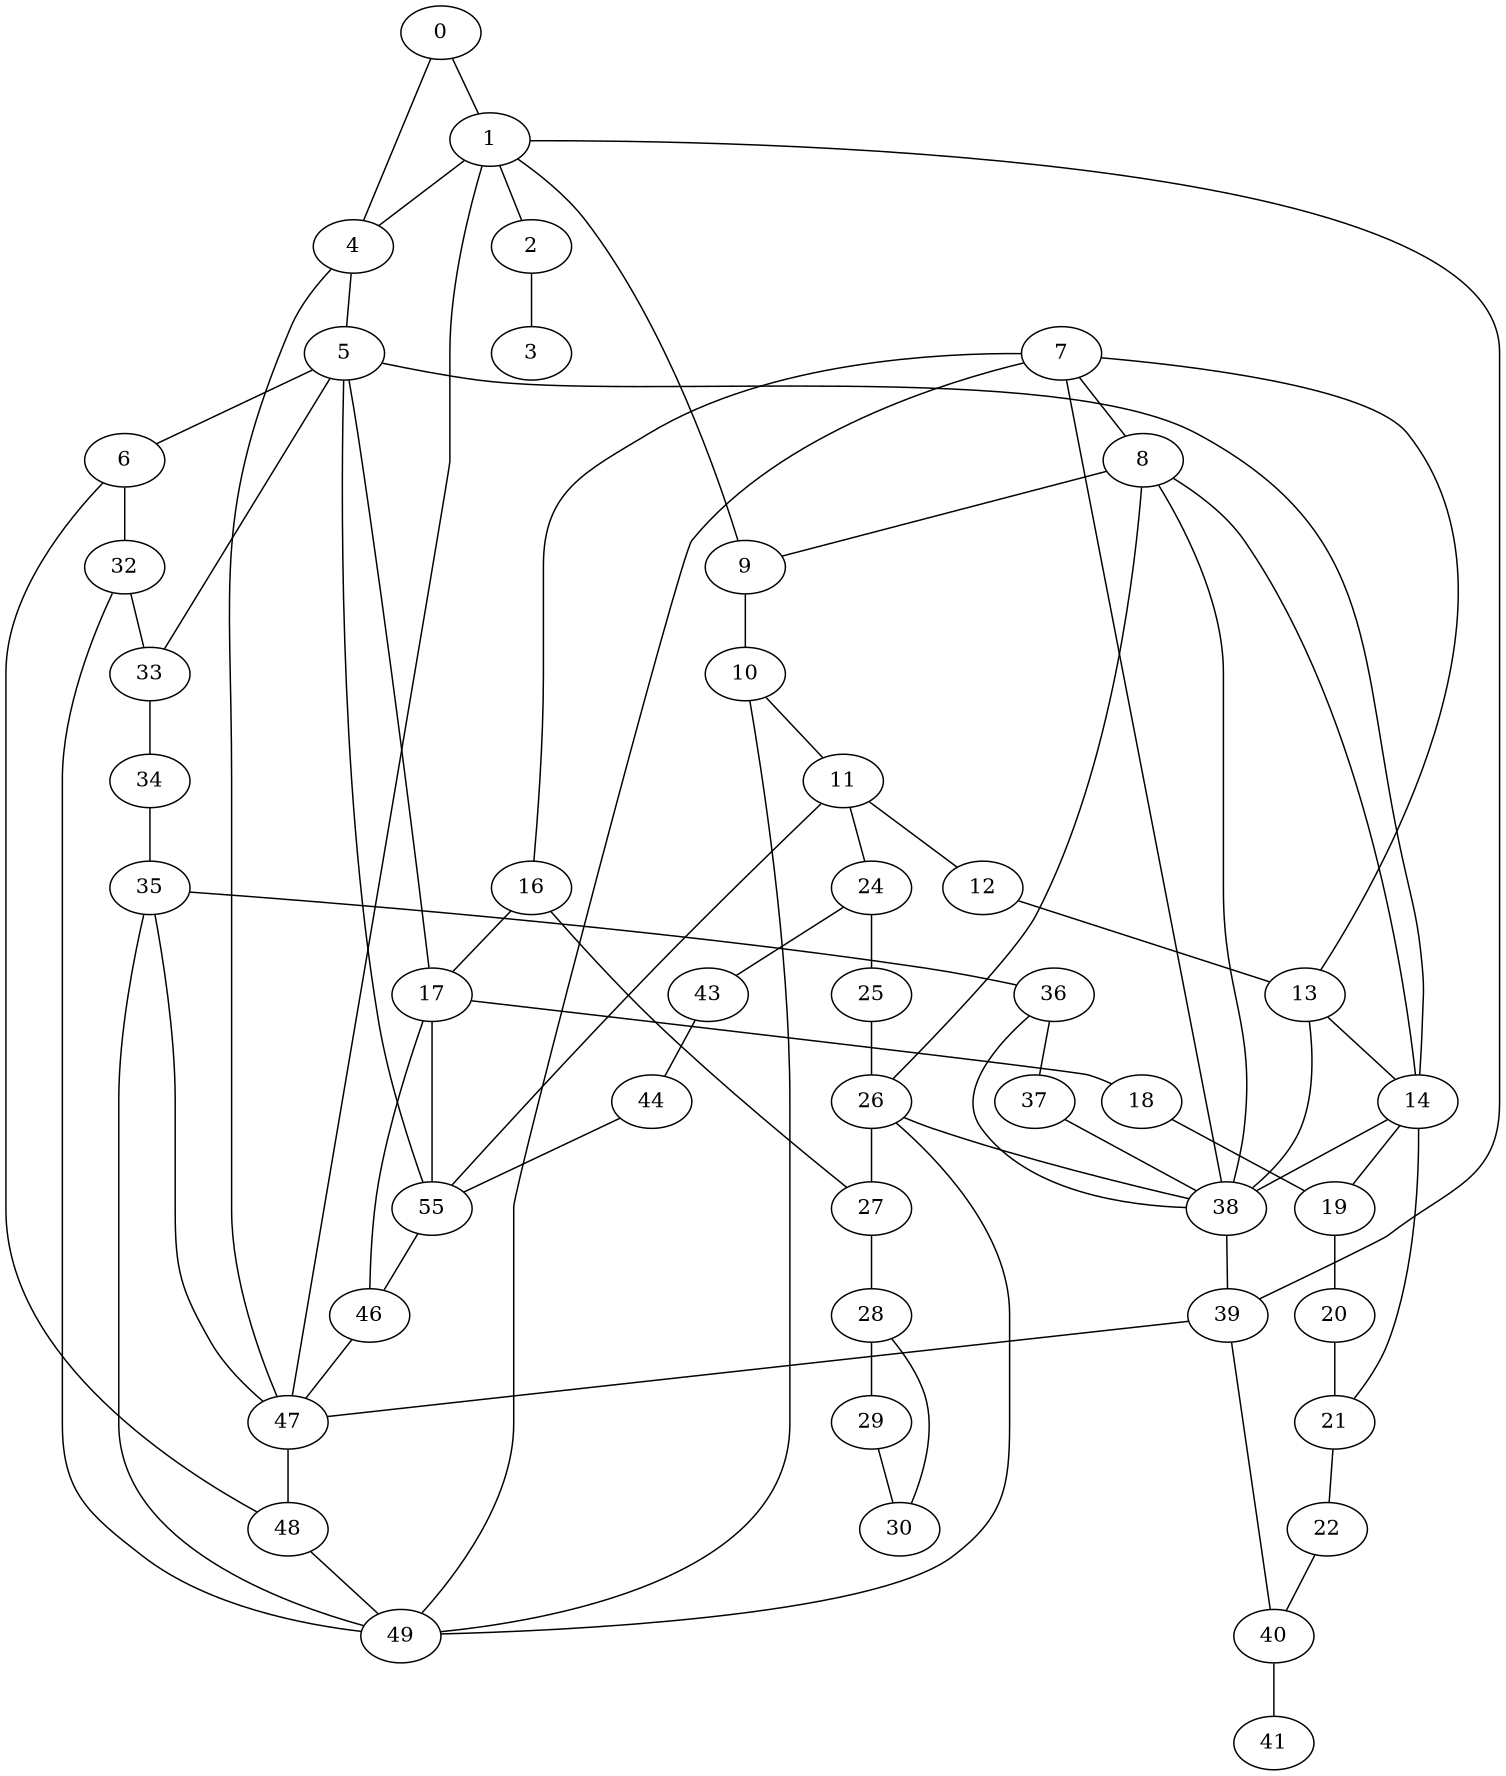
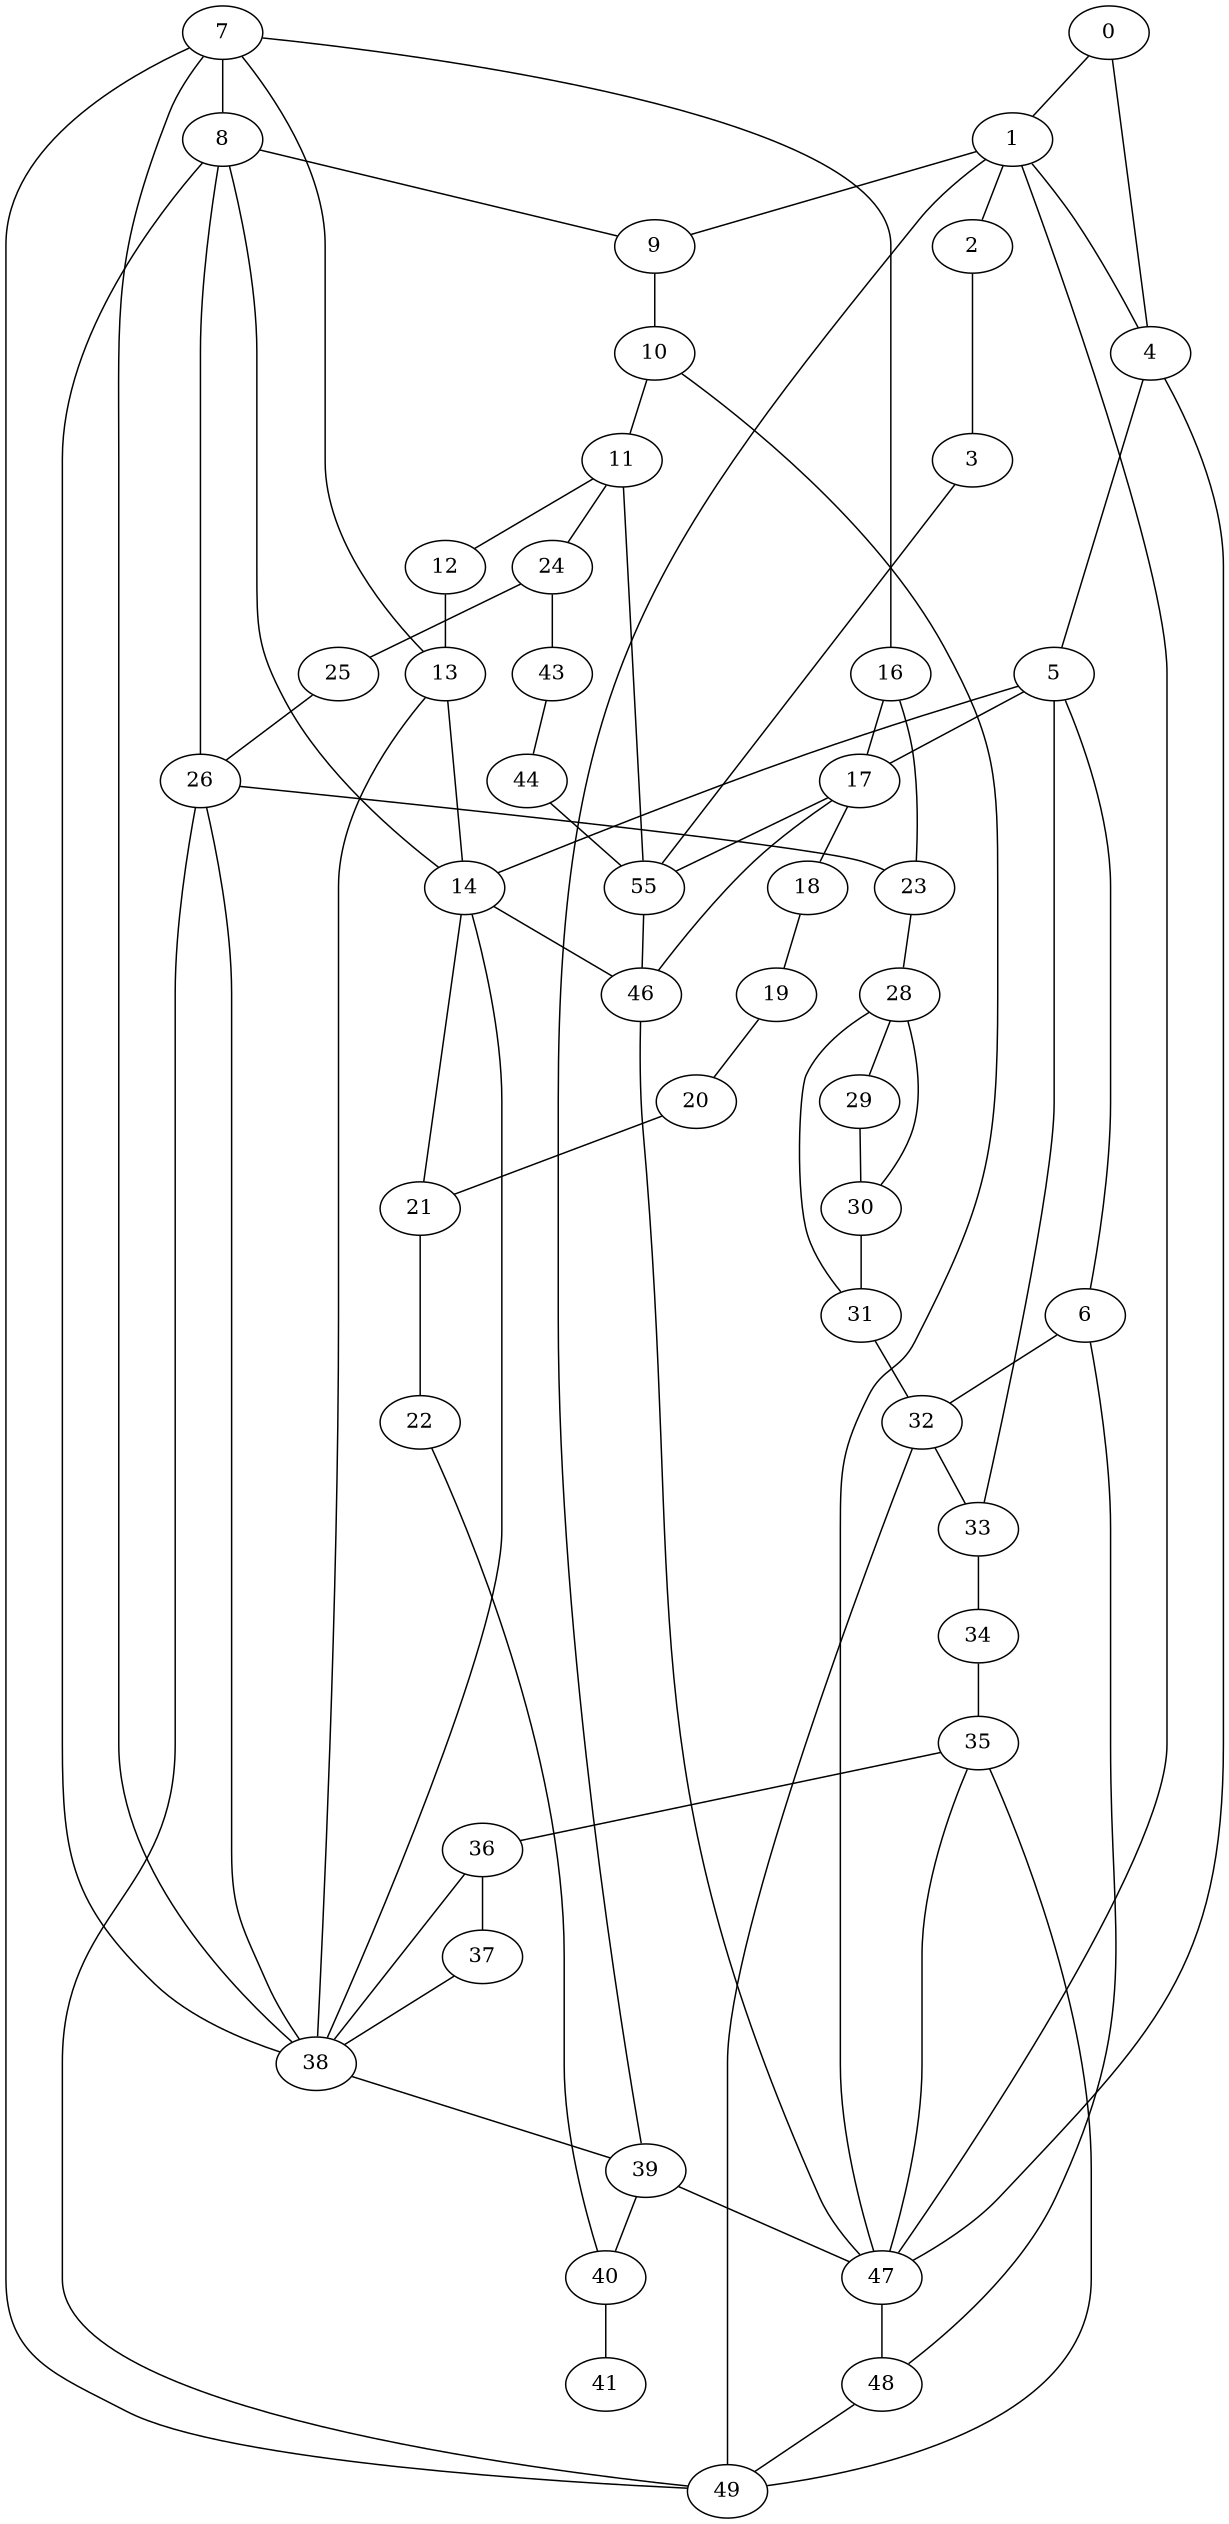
(352, 785) -> (808, 674)
(1376, 1155) -> (553, 941)
(872, 1209) -> (915, 888)
(790, 1282) -> (951, 1267)
none -> (861, 1315)
